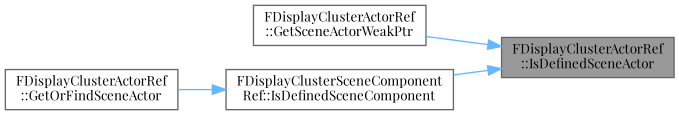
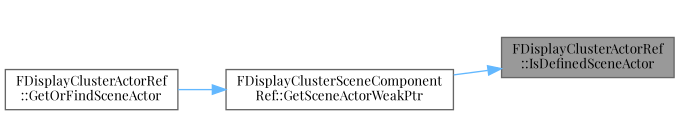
(340, 25) -> none
(340, 90) -> (340, 90)
